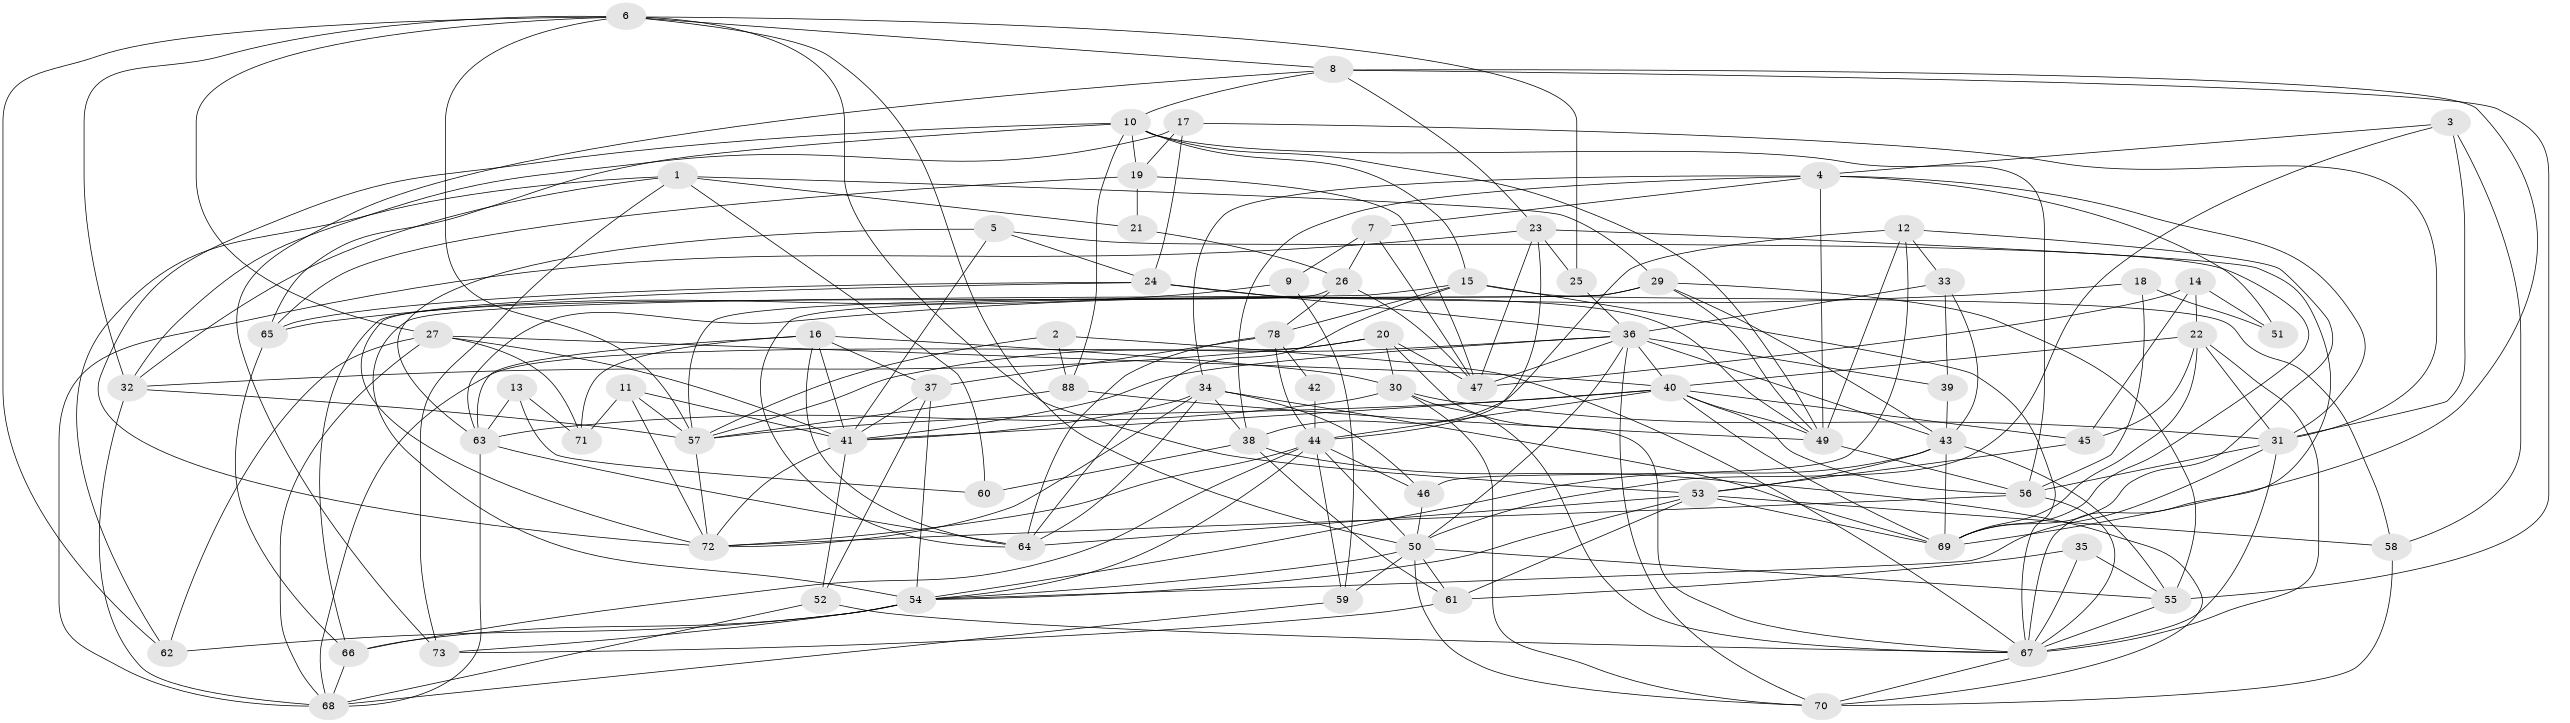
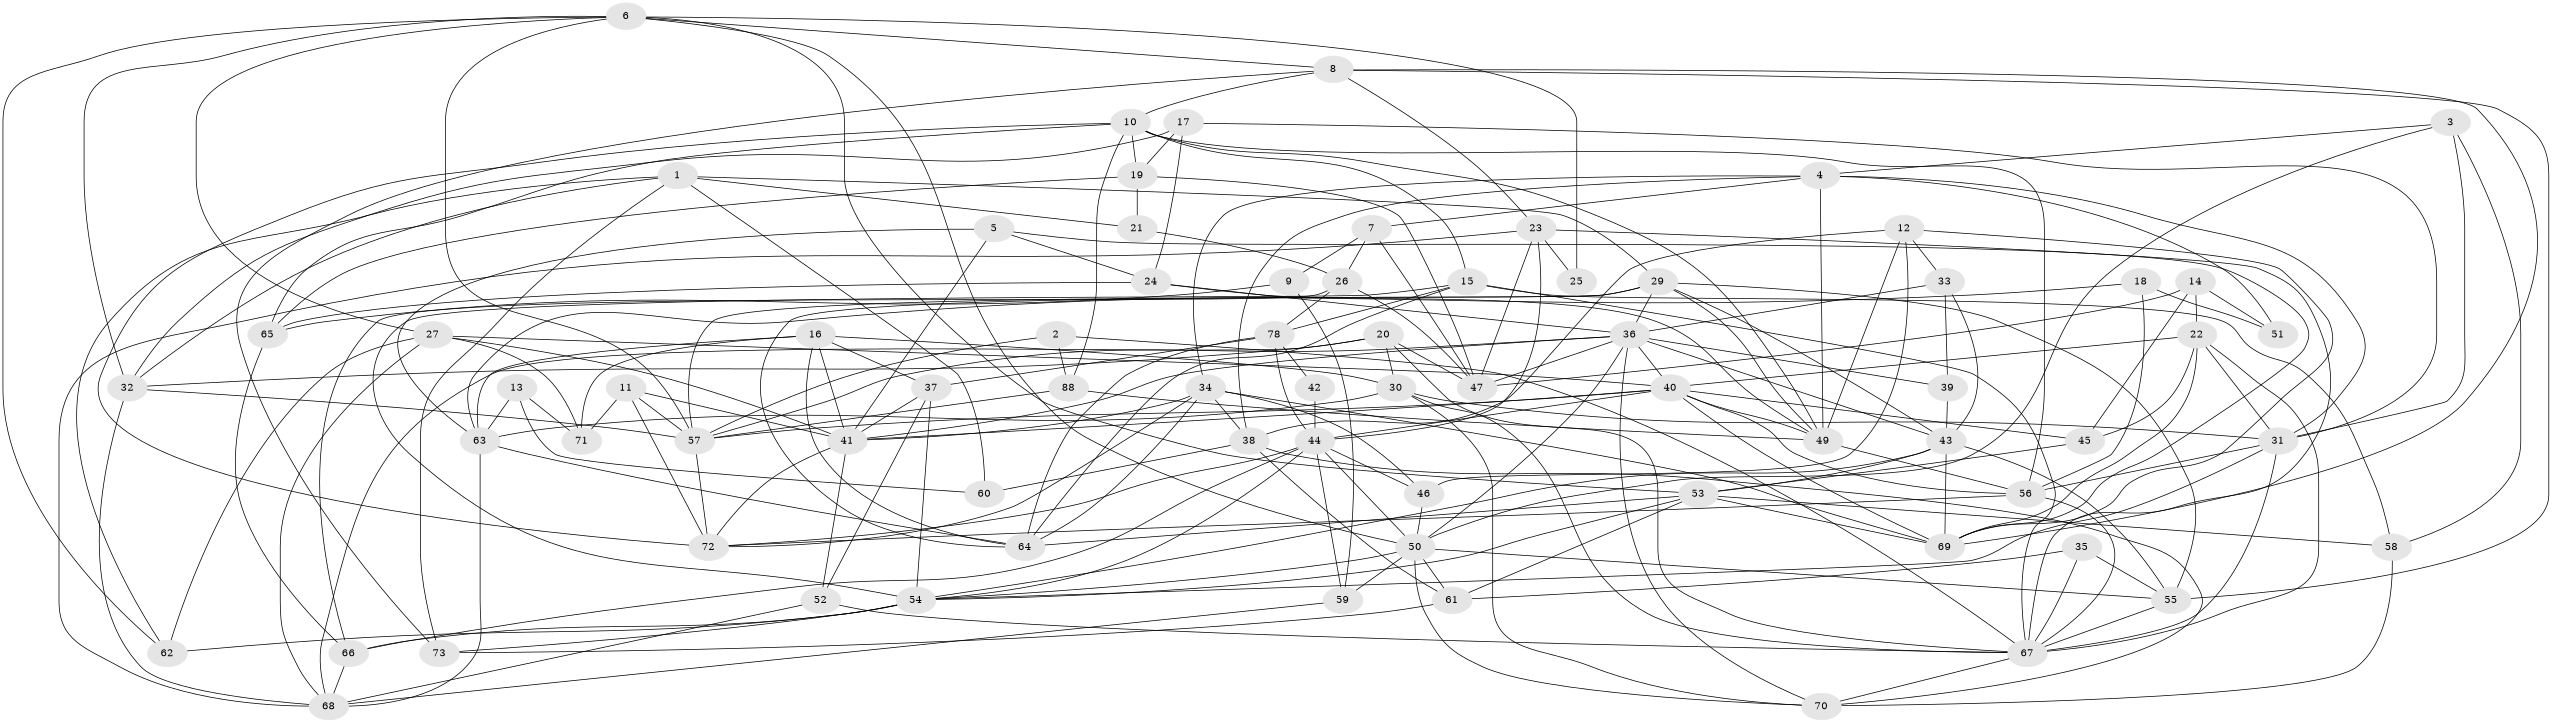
(1611, 316) -> (1644, 308)
(372, 341) -> none
